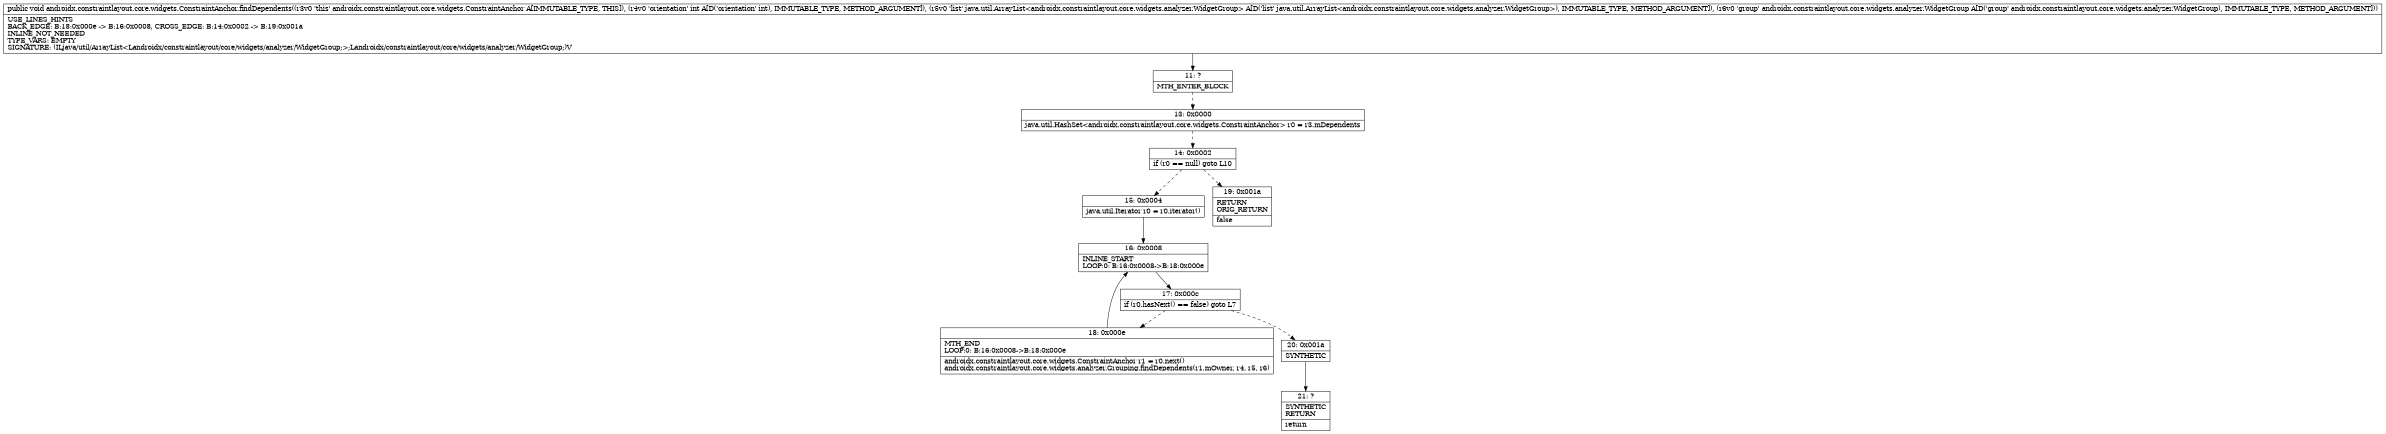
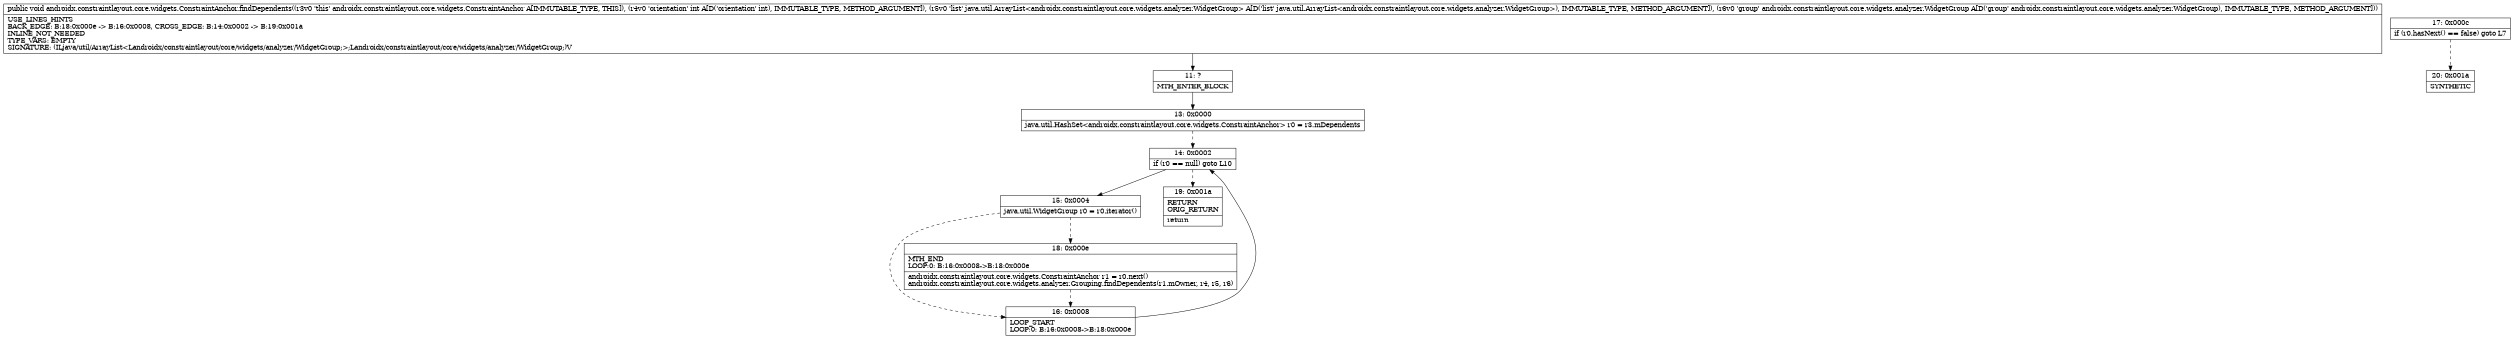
(1193, 98) -> (1193, 98)
(1170, 181) -> (1134, 182)
(1143, 212) -> (1071, 212)
(1225, 220) -> (1178, 220)
(1143, 228) -> (890, 267)
(1108, 259) -> (1032, 323)
(1162, 279) -> (1247, 281)
(1112, 300) -> (1071, 296)
(1155, 318) -> (1071, 228)
(1306, 411) -> none
